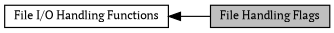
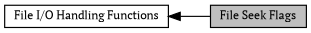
(270, 16) -> (258, 16)
